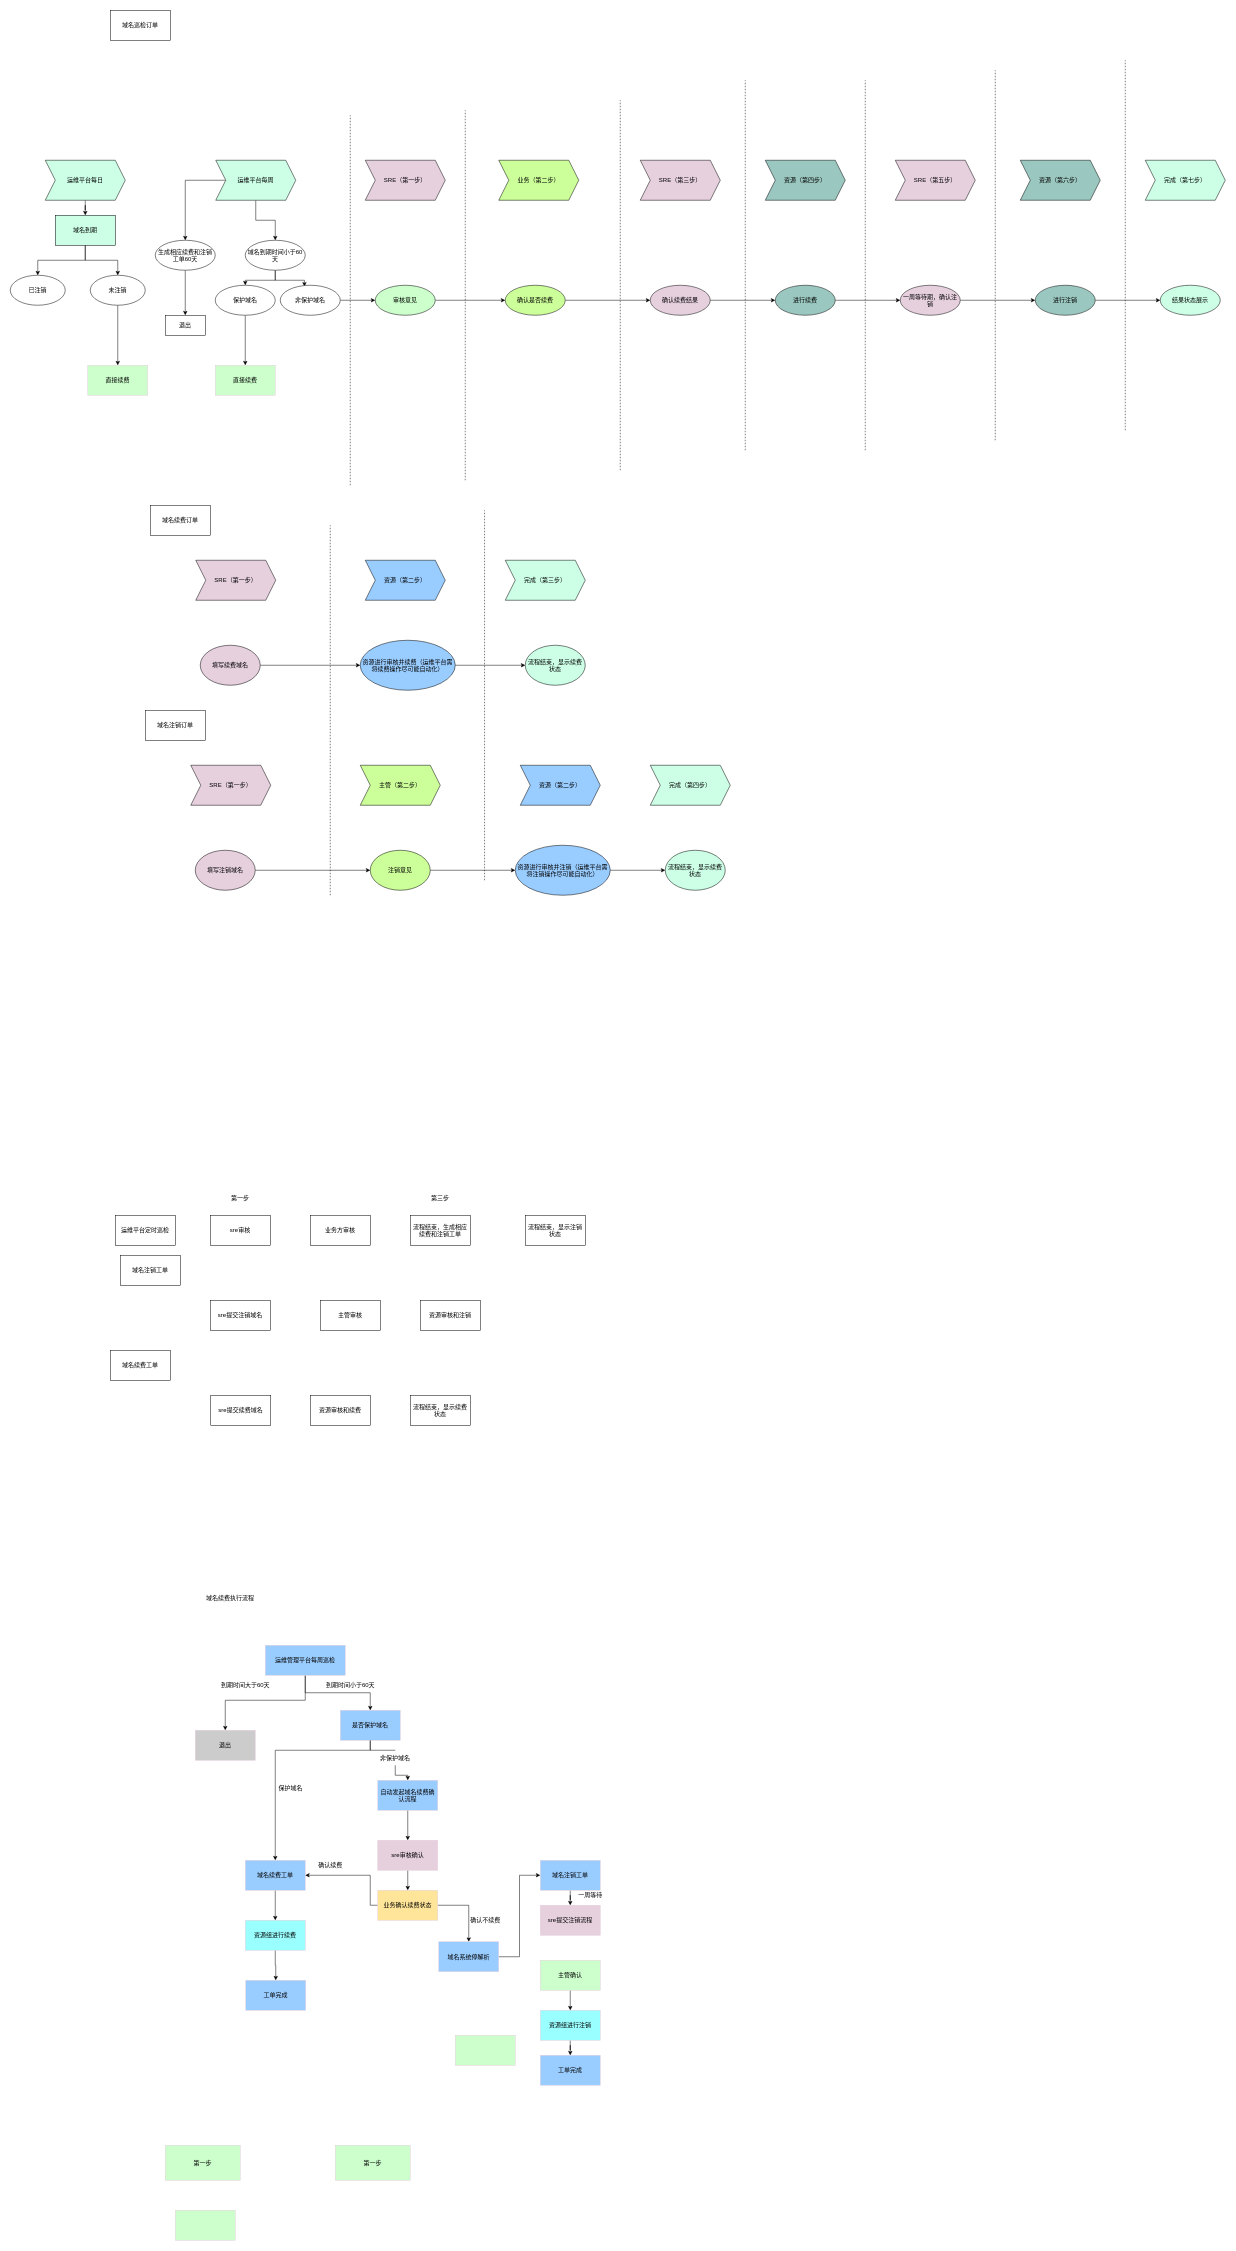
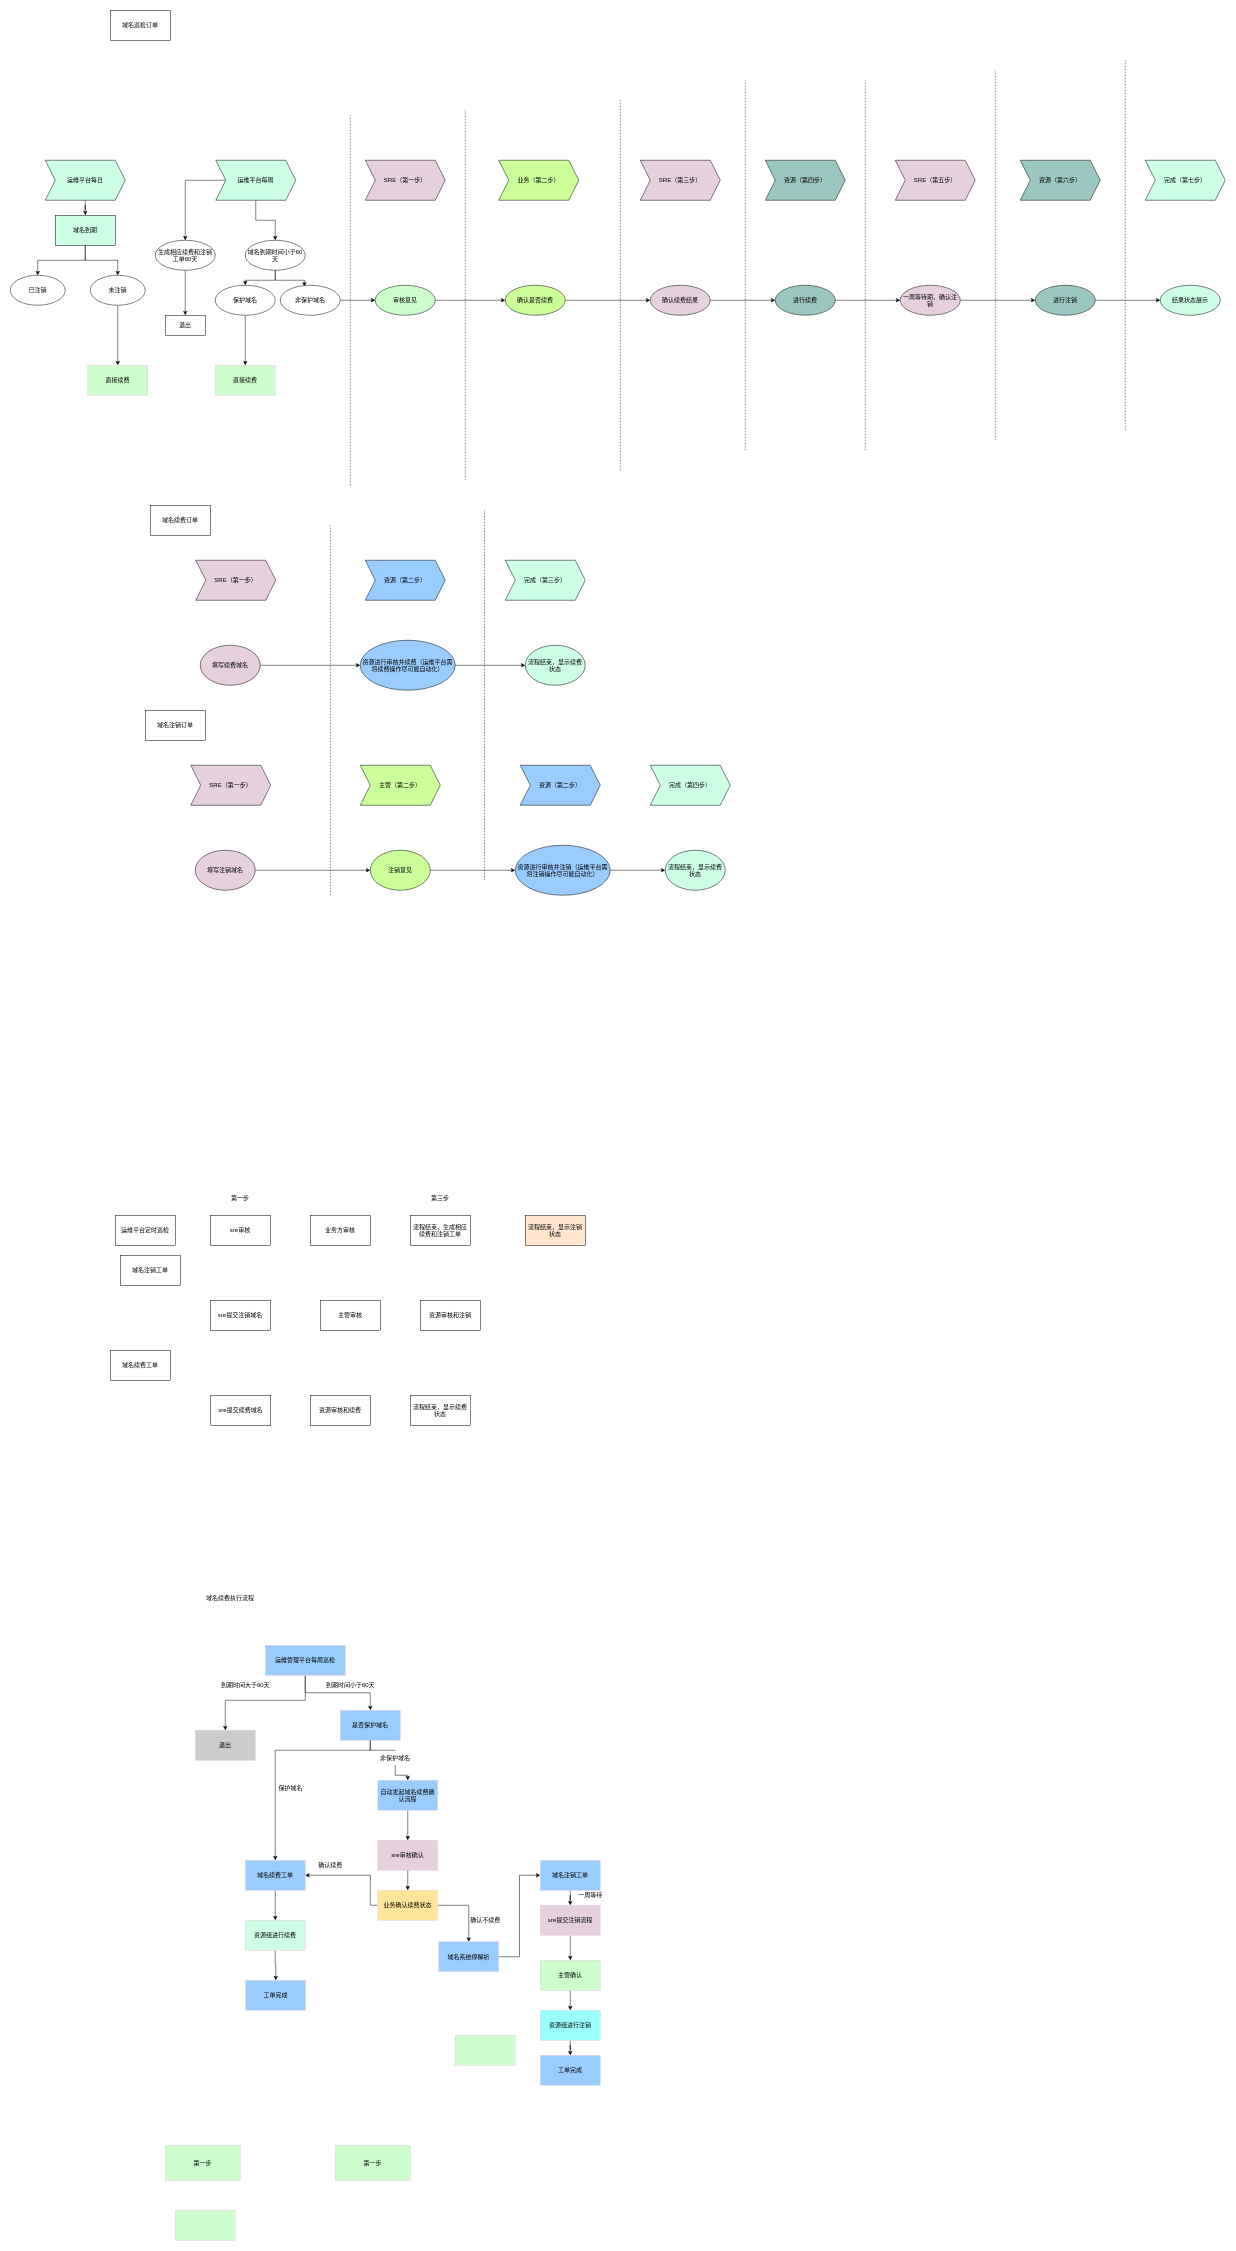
(555, 1230) -> (555, 1230)
(275, 1935) -> (275, 1935)
none -> (570, 1955)
